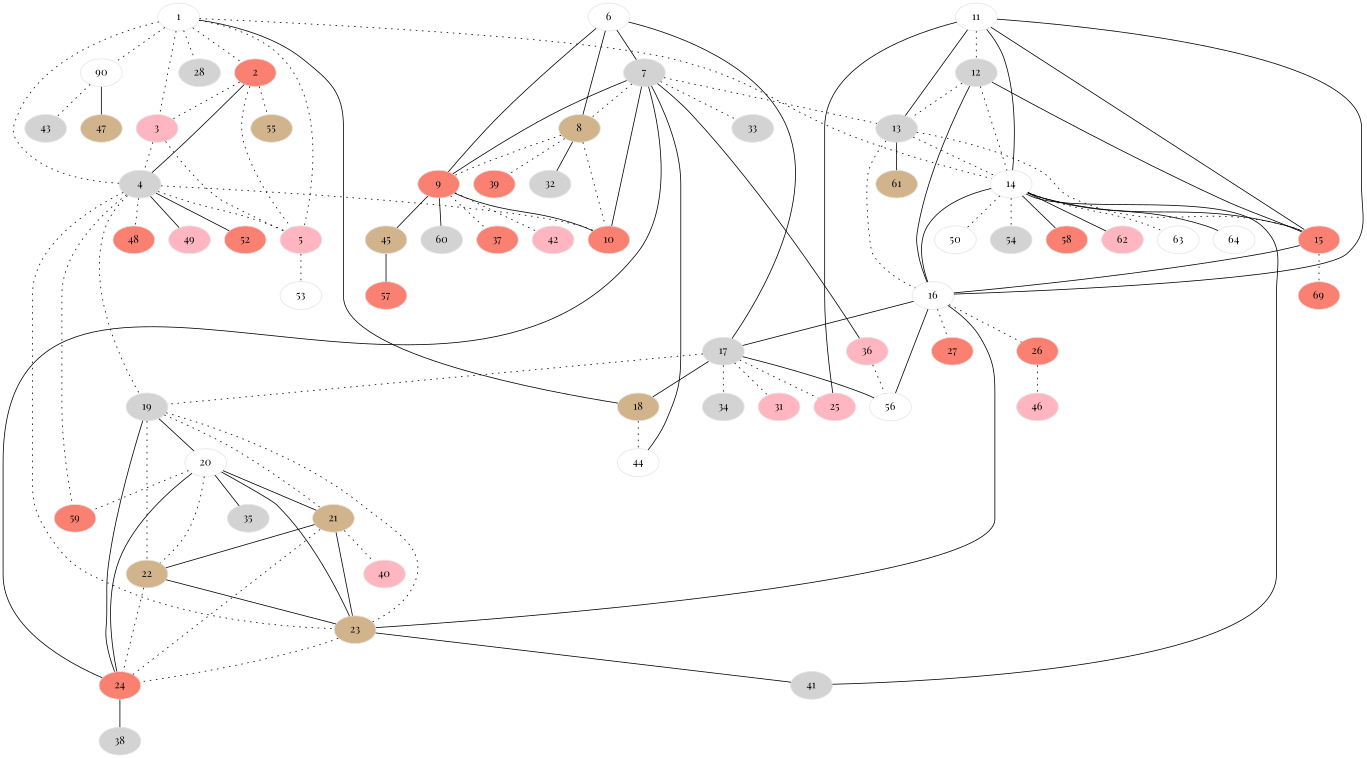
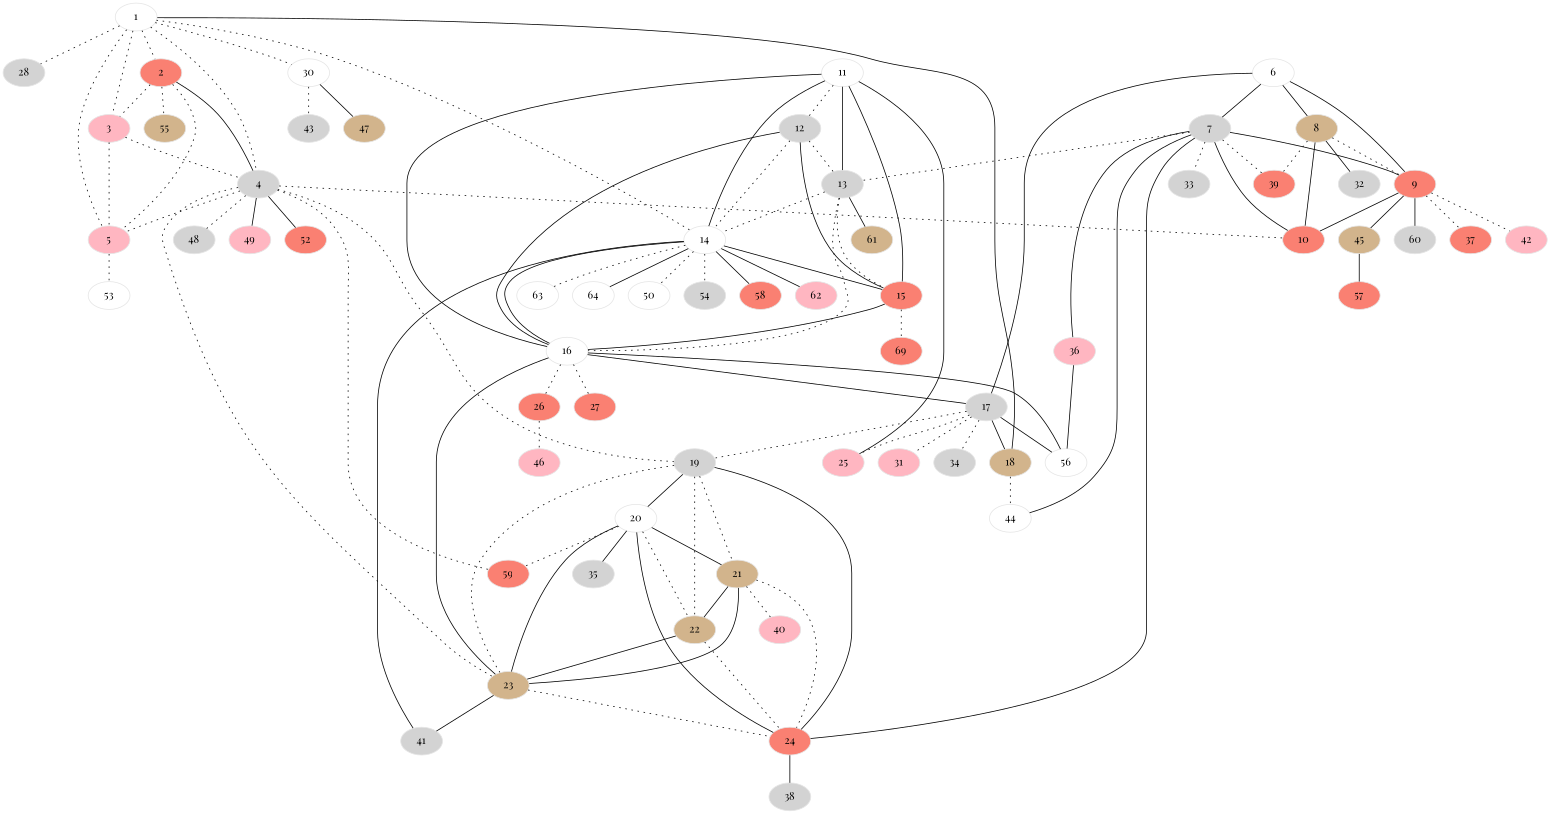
(101, 73) -> (309, 73)
(612, 101) -> (1242, 156)
(594, 184) -> (1310, 184)
(134, 240) -> (194, 240)
(879, 379) -> (1070, 407)
